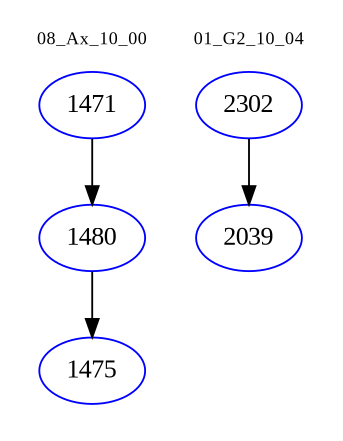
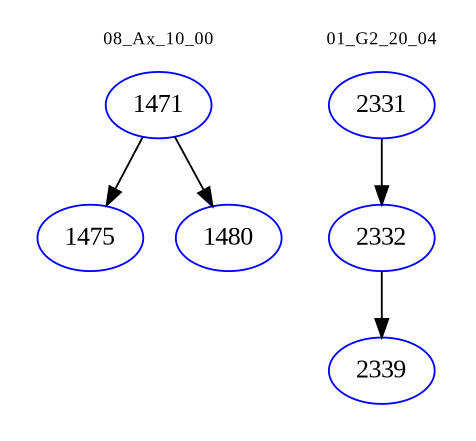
(250, 40) -> (383, 40)
(249, 105) -> (382, 238)
none -> (382, 105)
(249, 238) -> (382, 371)
(92, 295) -> (129, 163)
